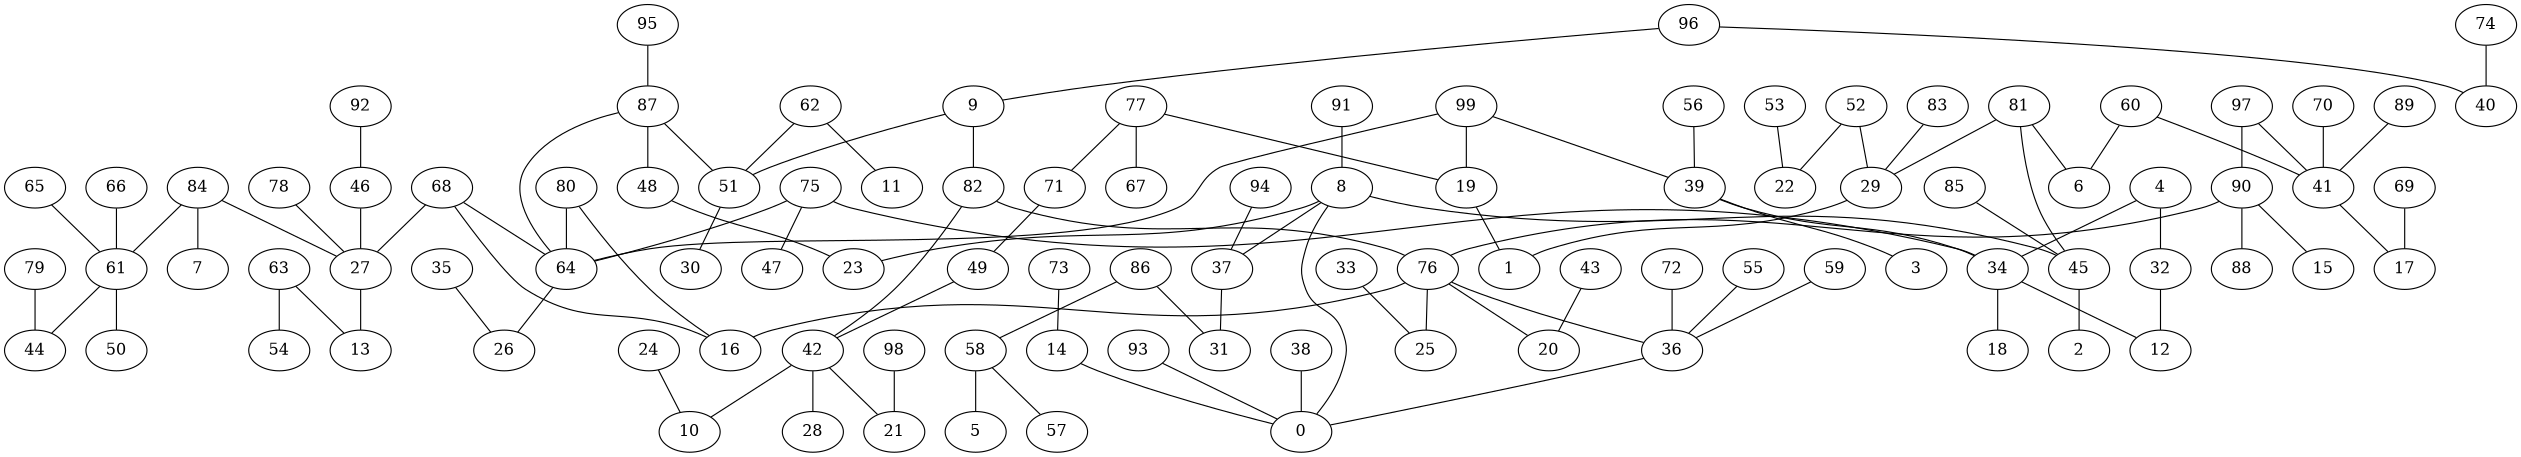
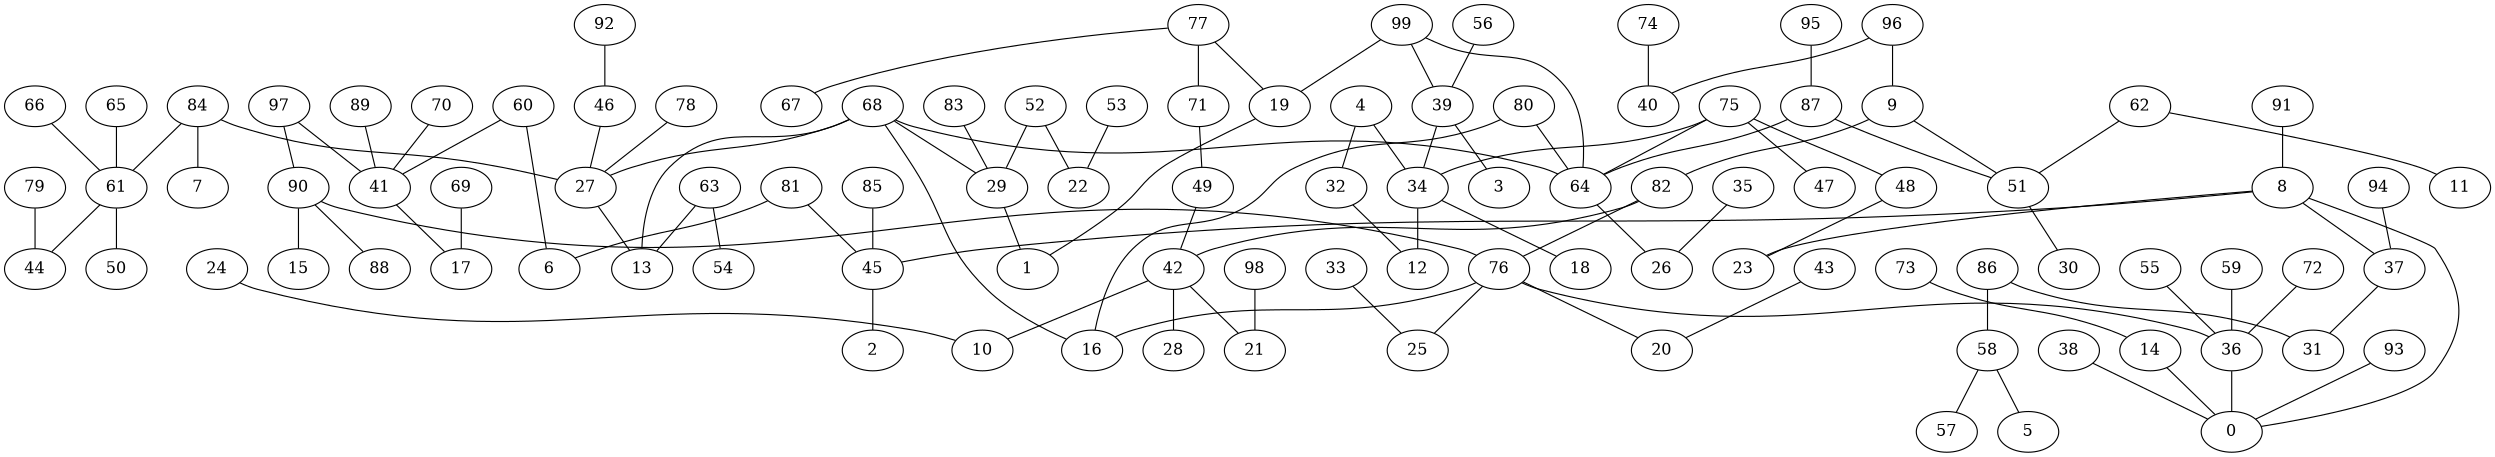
none -> (713, 141)
(648, 147) -> (1818, 147)
(1945, 147) -> (935, 147)
